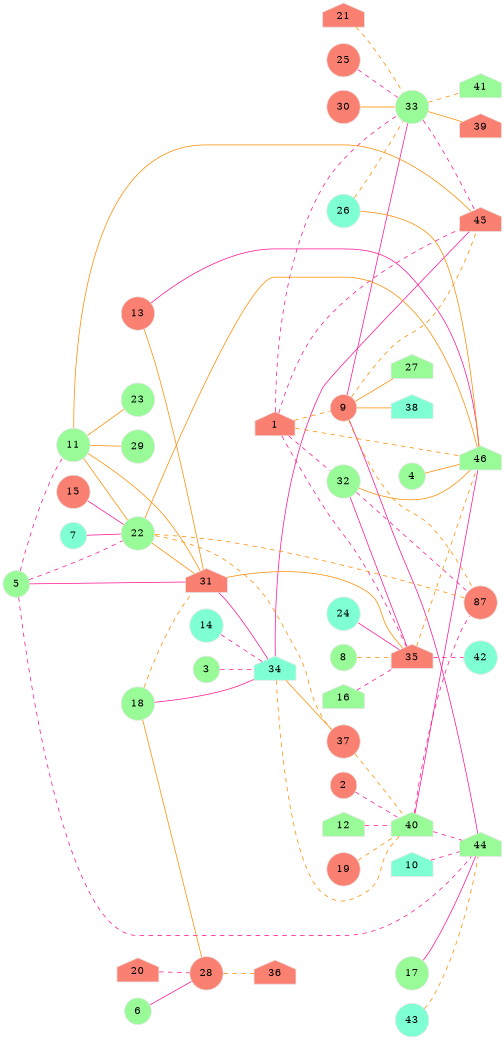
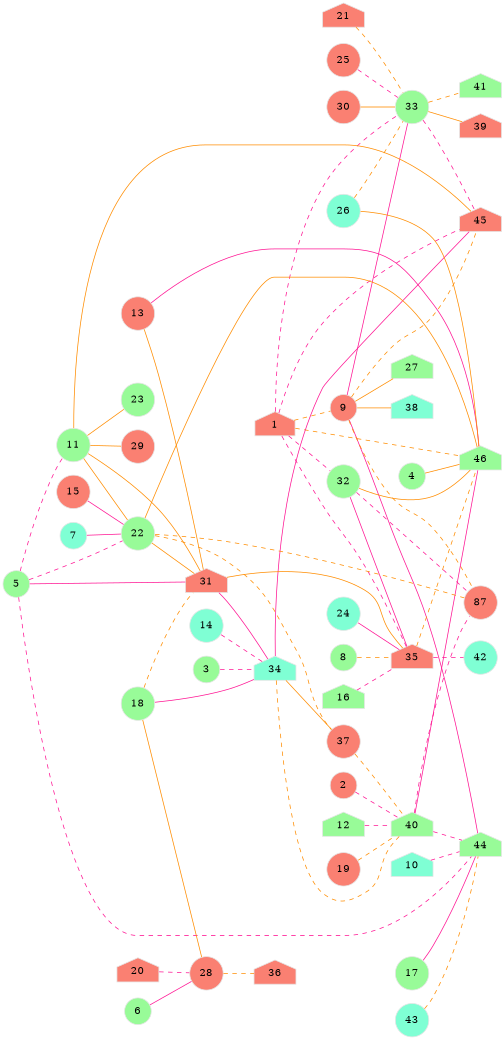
(138, 447) -> (138, 447)
